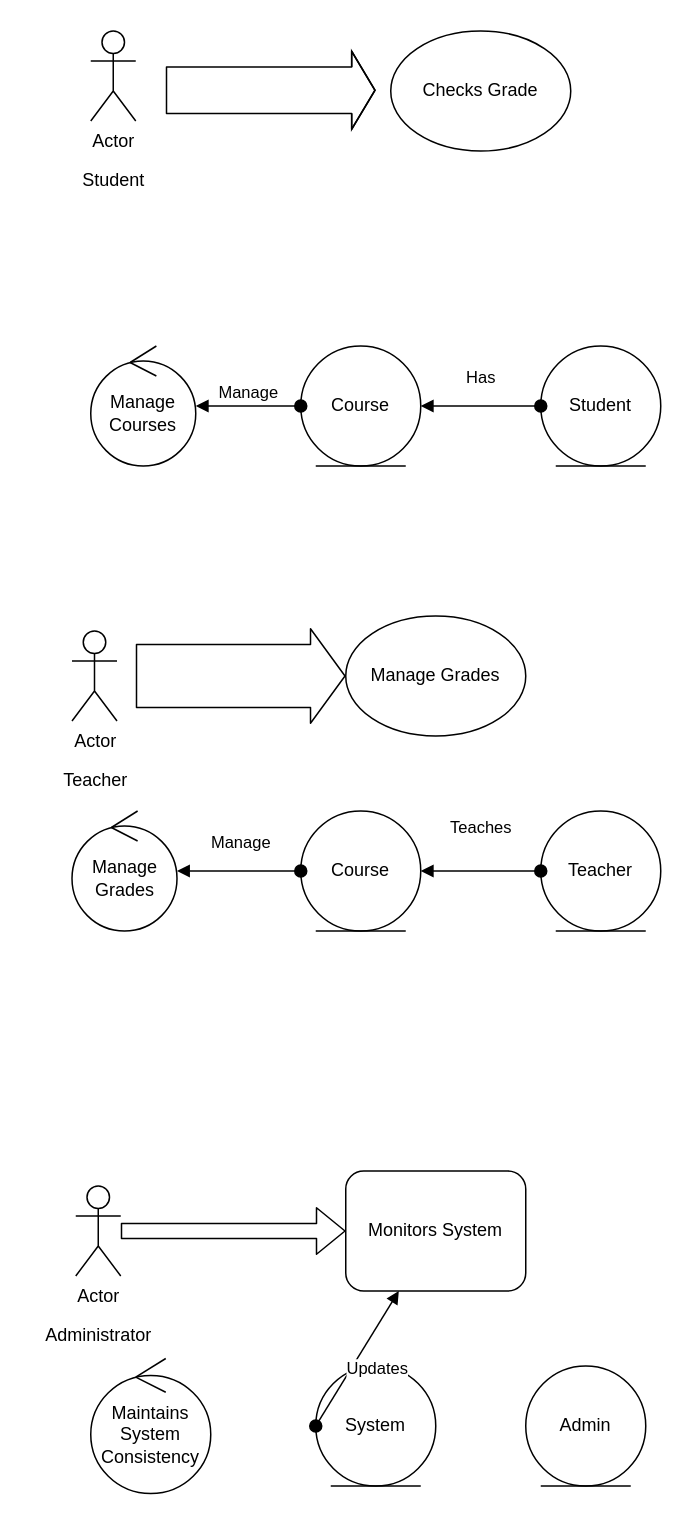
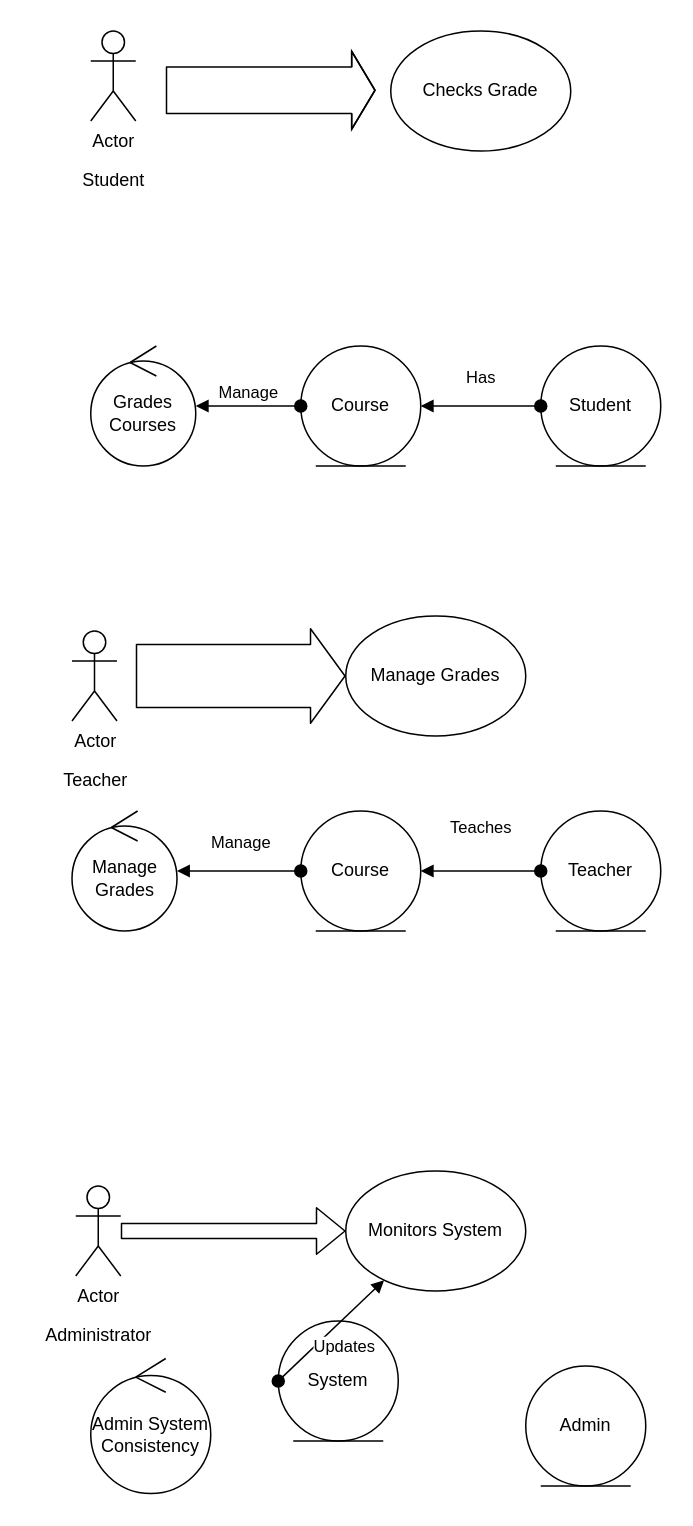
(143, 413) -> (143, 413)
(436, 1231) -> (436, 1231)
(376, 1426) -> (338, 1381)
(151, 1435) -> (151, 1435)
